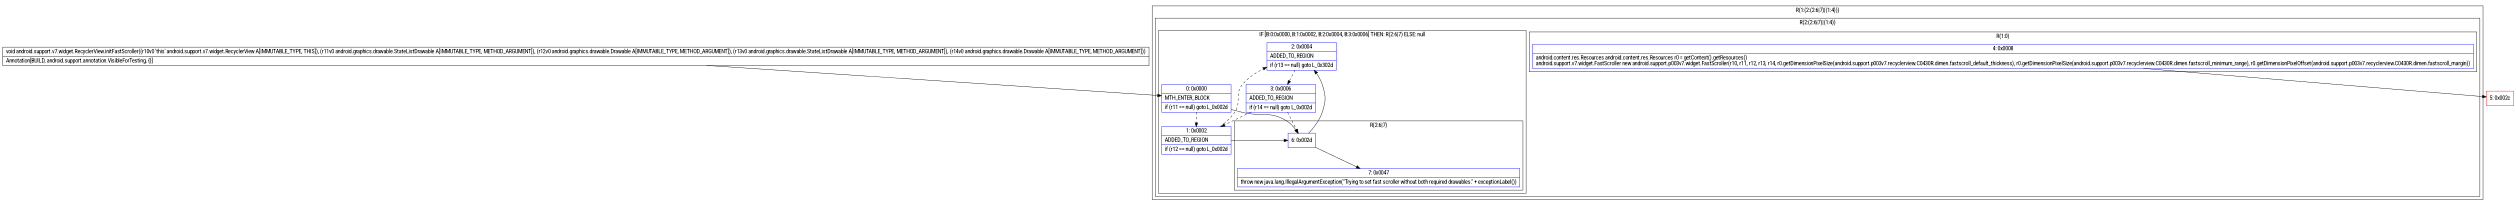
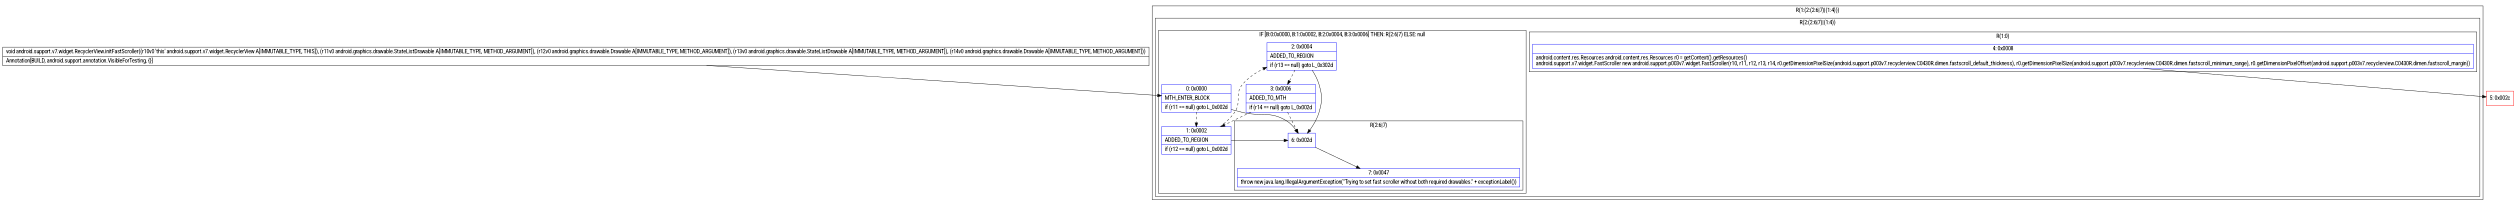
(1271, 98) -> (1268, 98)
(1324, 105) -> (1321, 100)
